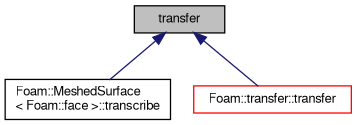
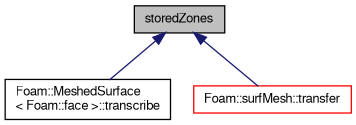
(180, 19) -> (180, 19)
(273, 99) -> (273, 99)
